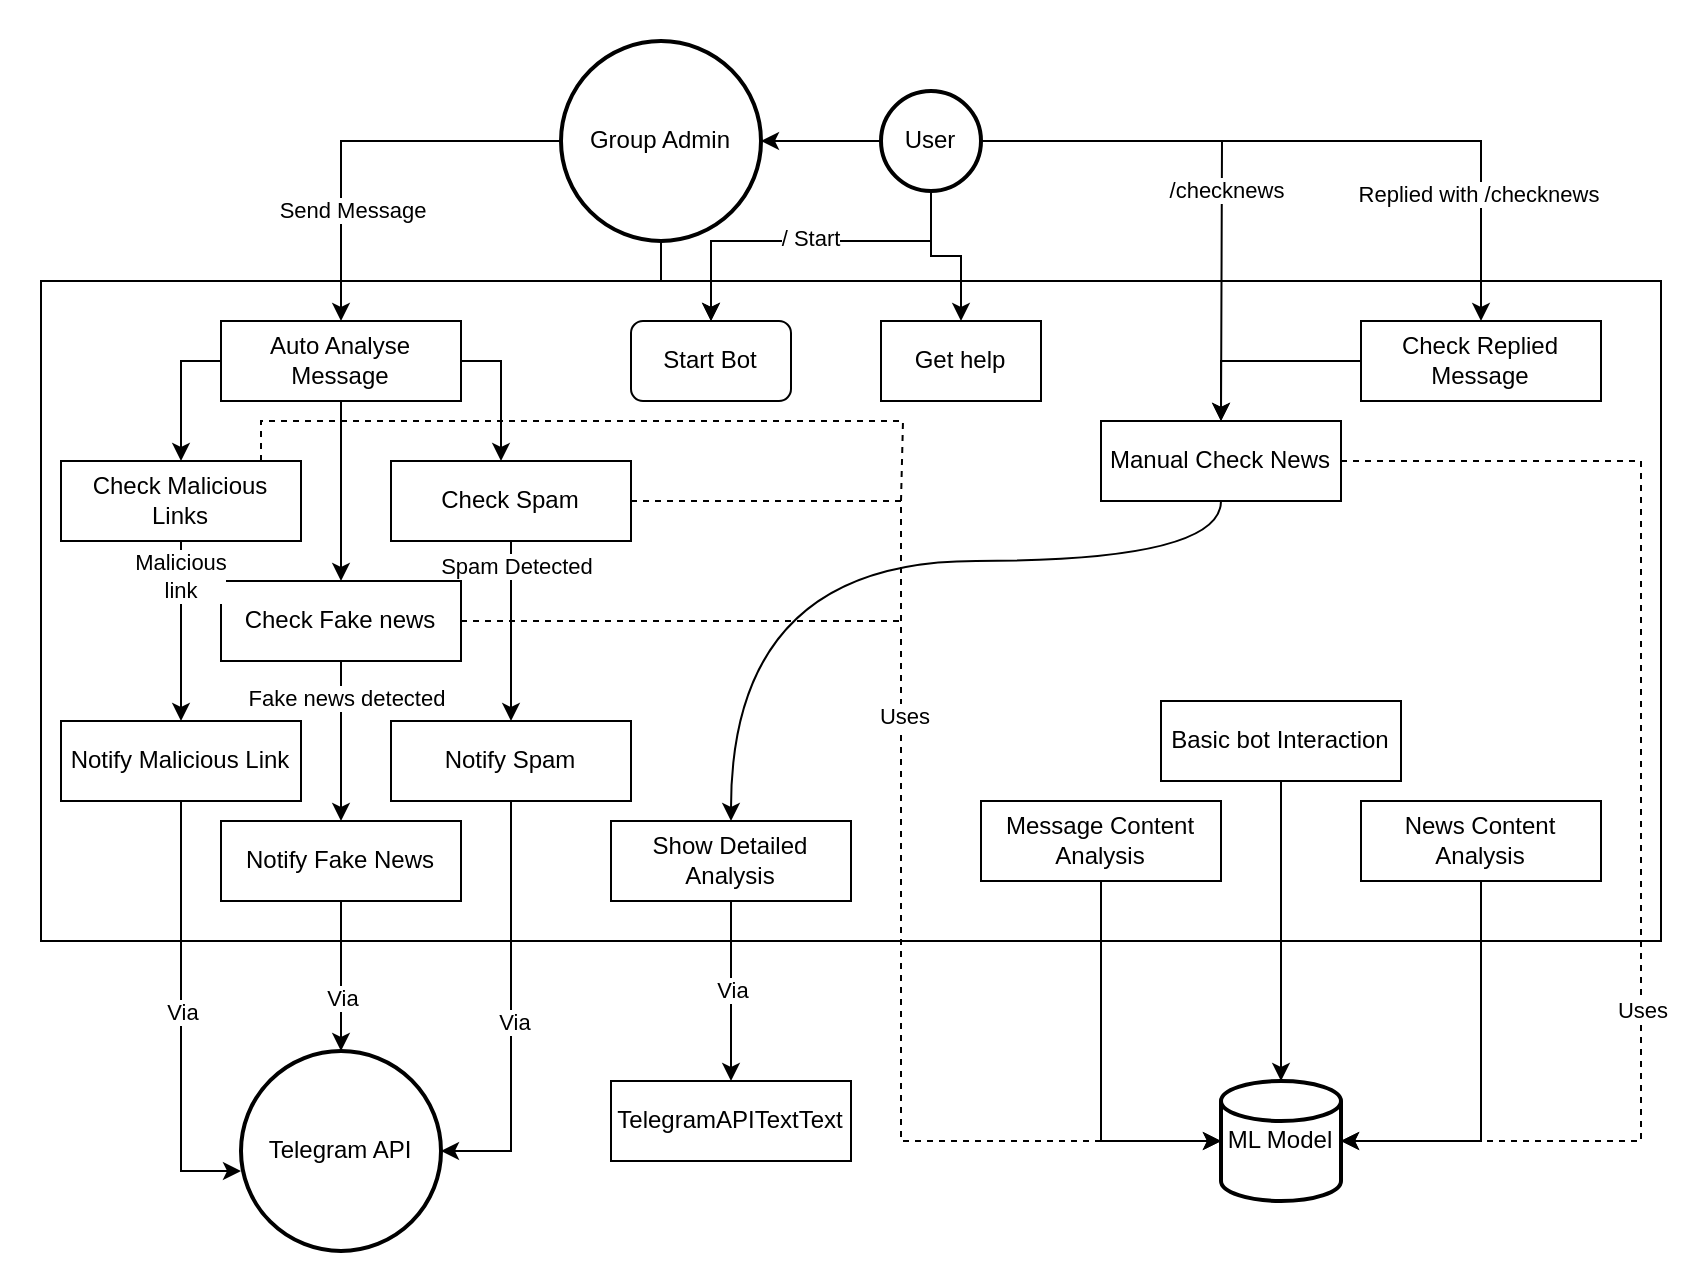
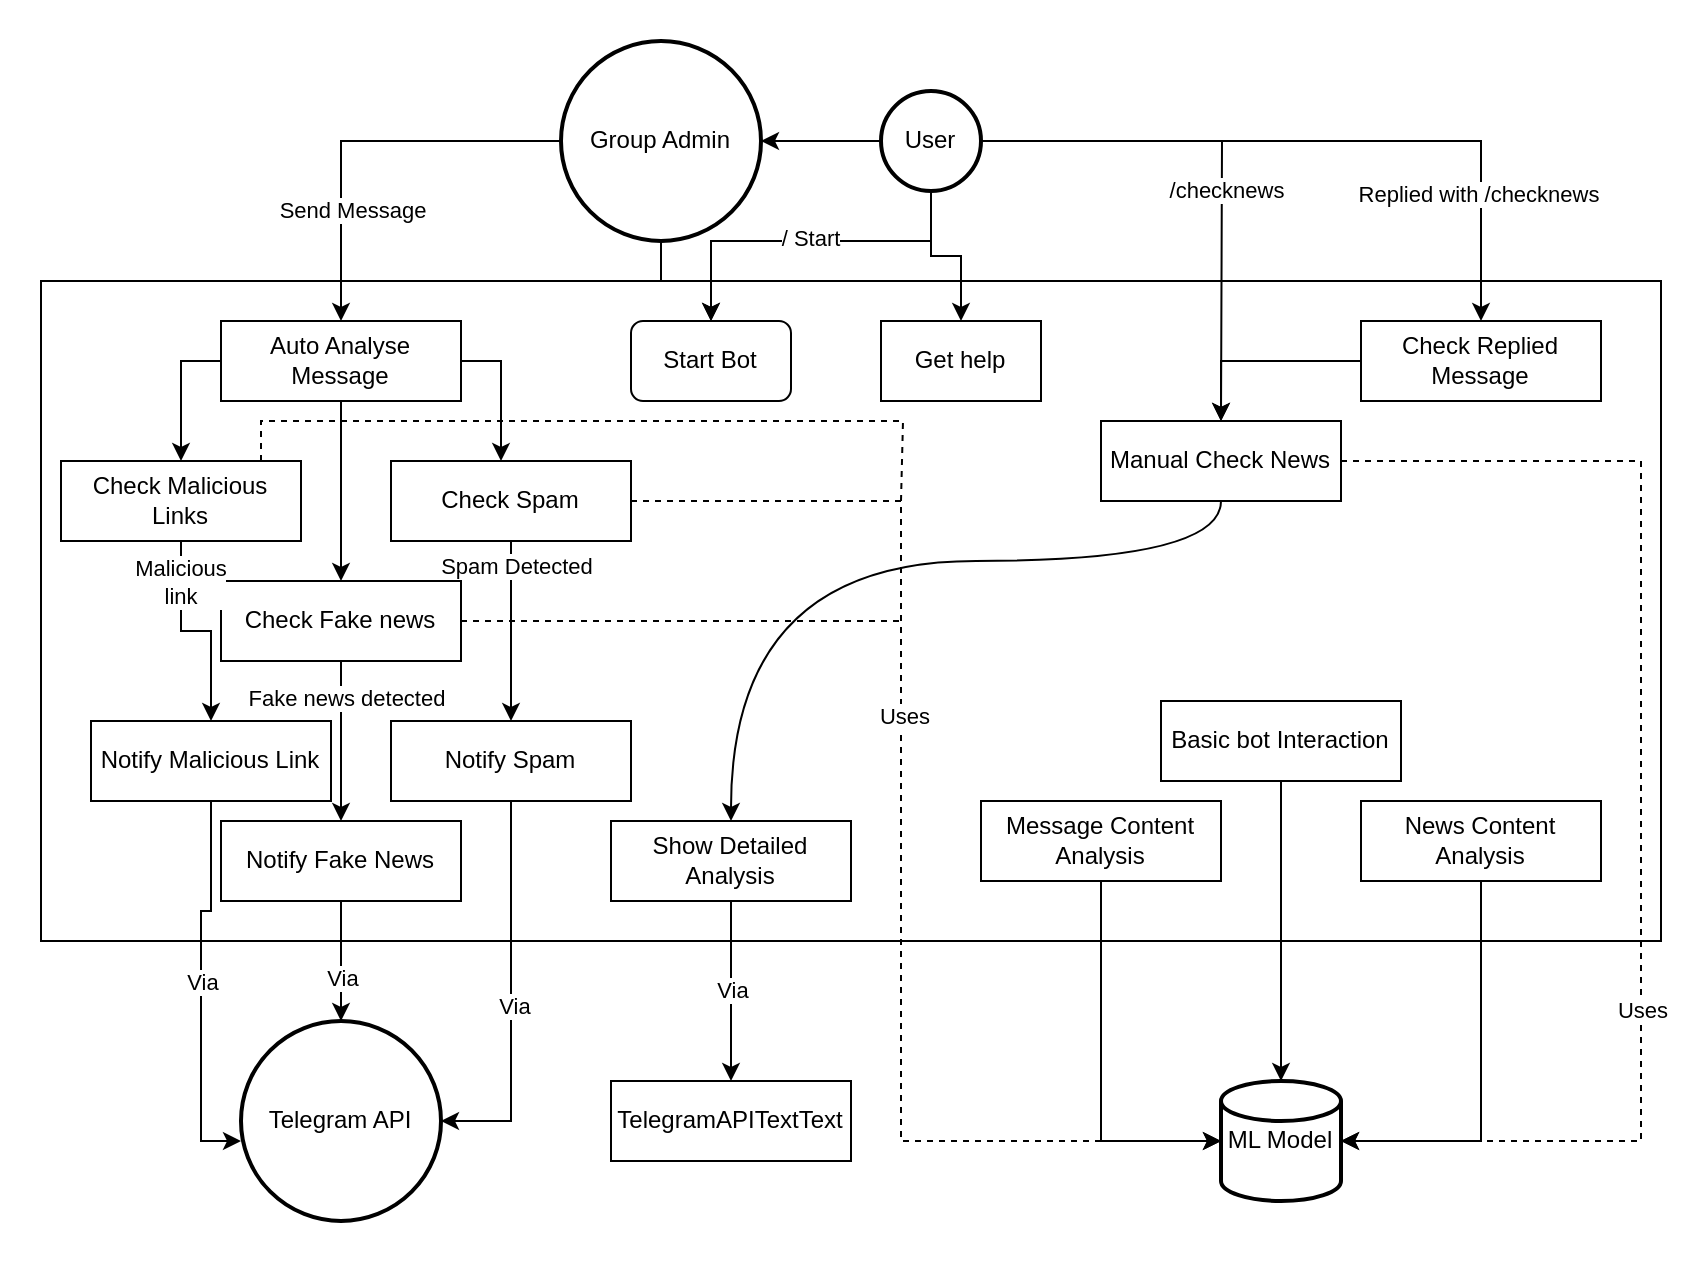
(181, 761) -> (211, 761)
(341, 1151) -> (341, 1121)
